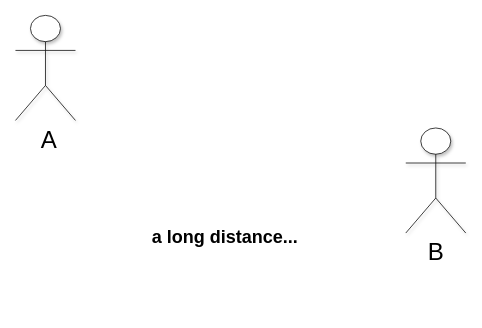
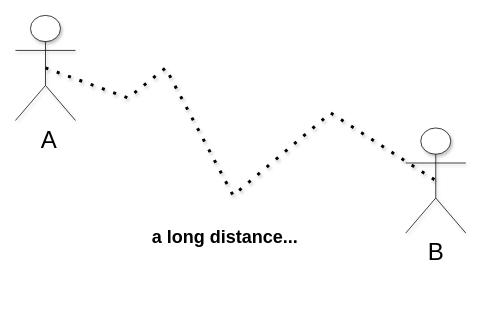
none -> (227, 185)
